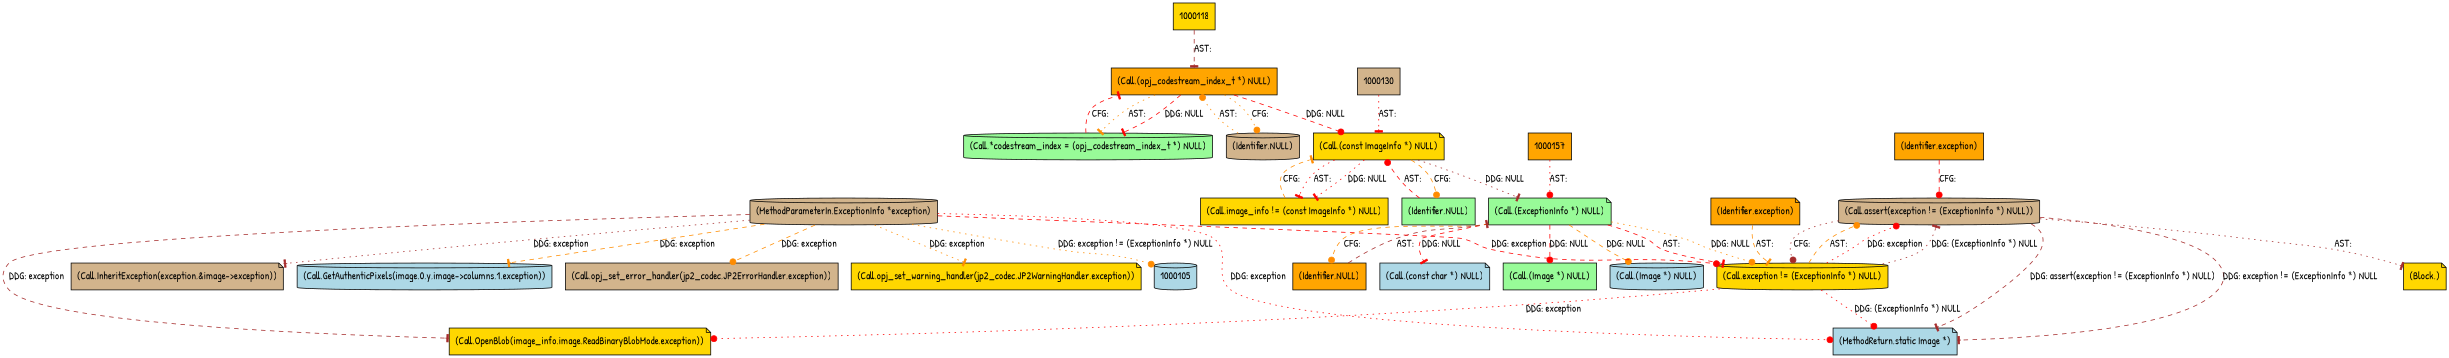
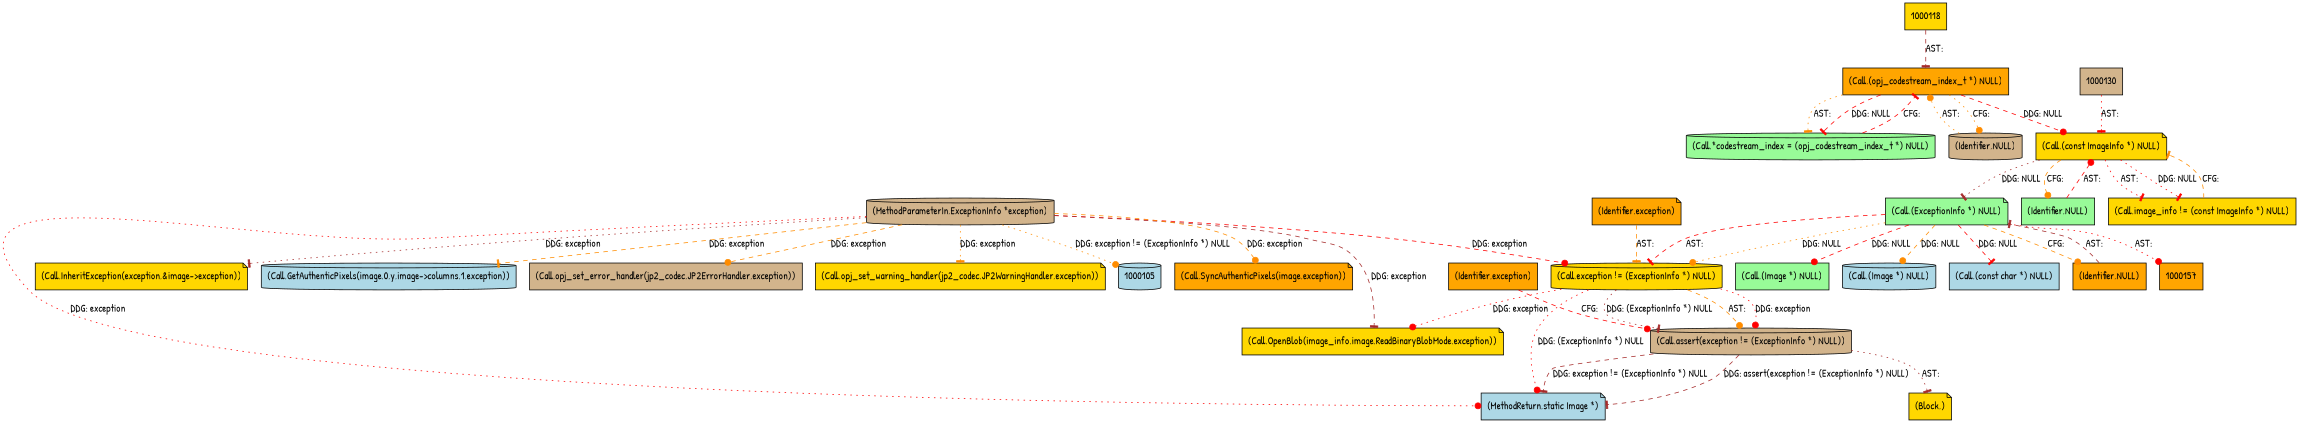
(1550, 176) -> (2085, 232)
(1806, 230) -> none
(177, 276) -> (141, 276)
none -> (1264, 276)
(1435, 276) -> (2004, 276)
